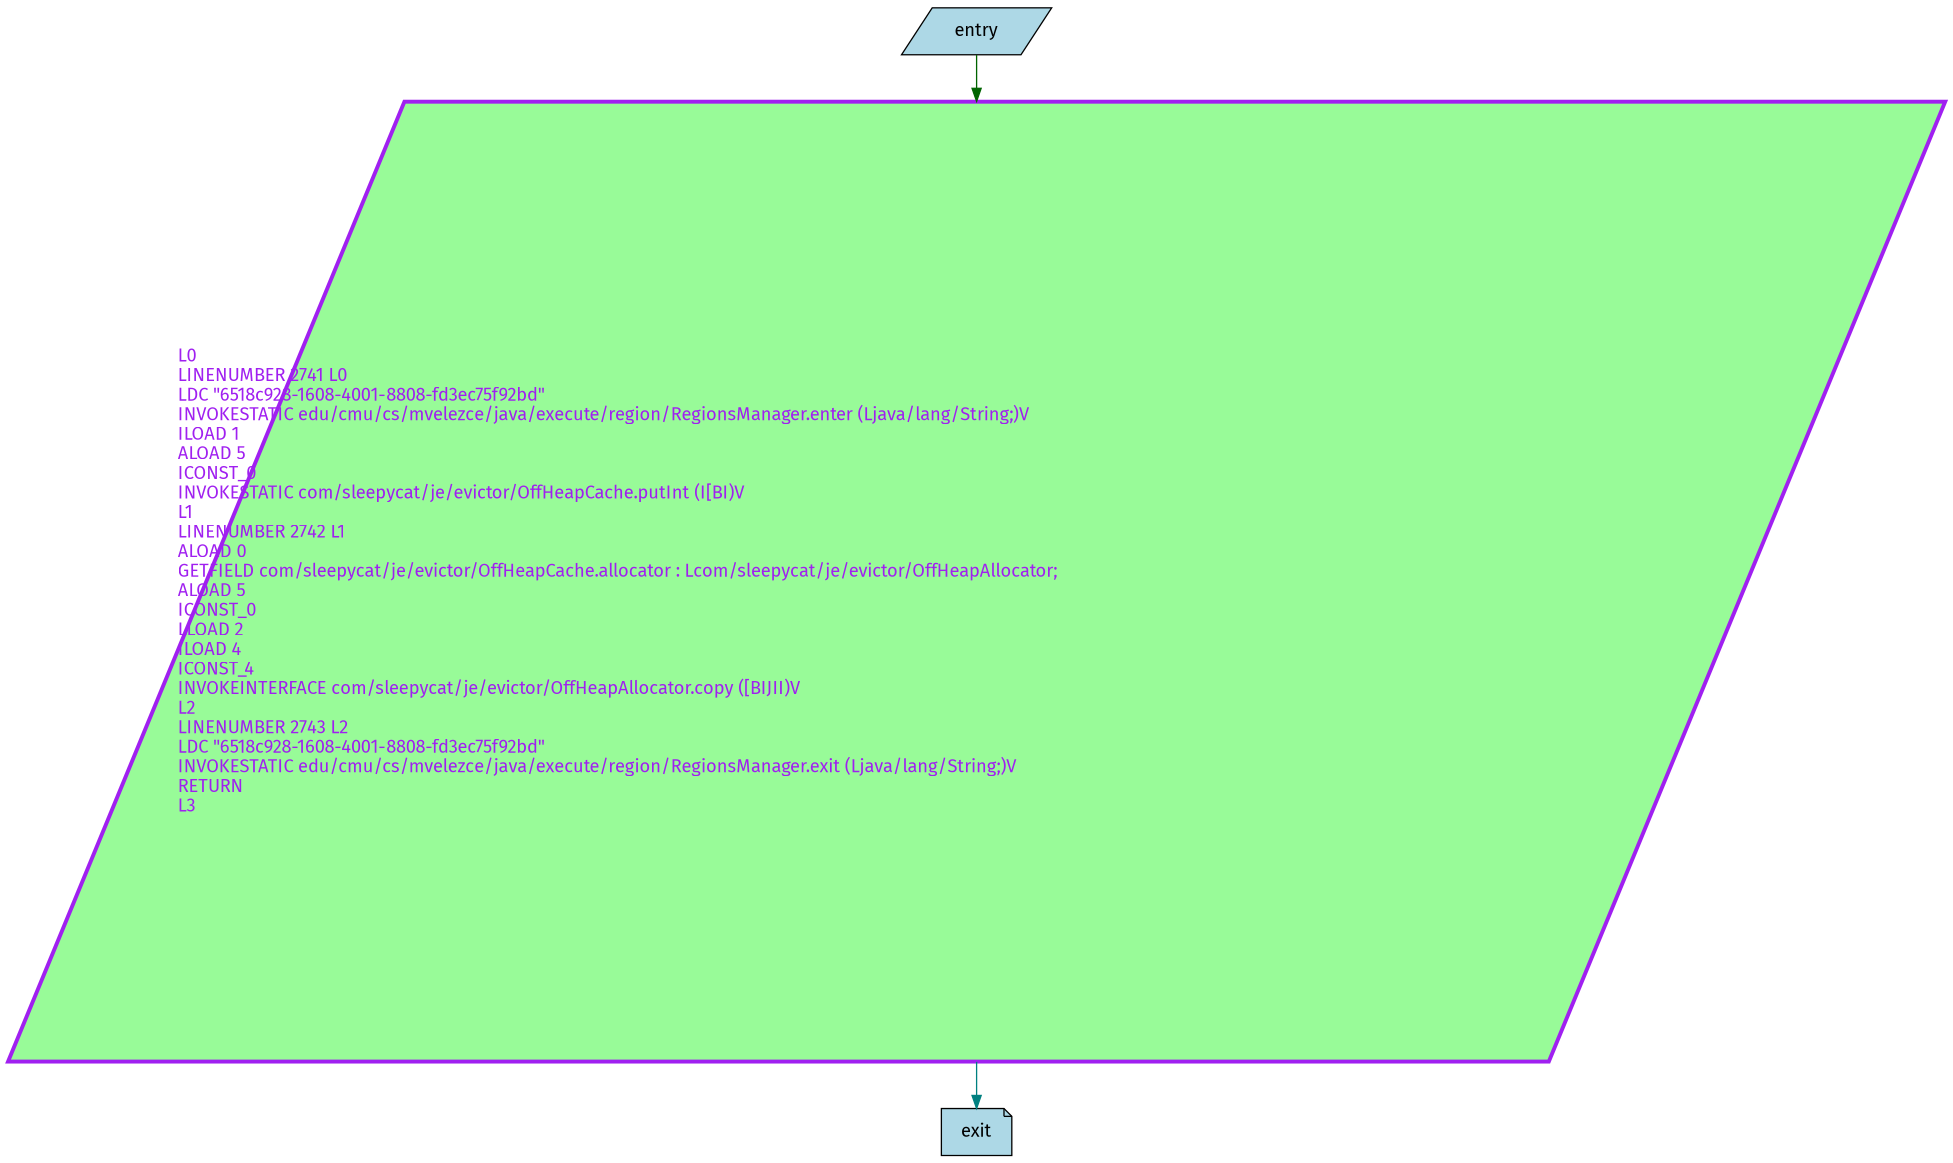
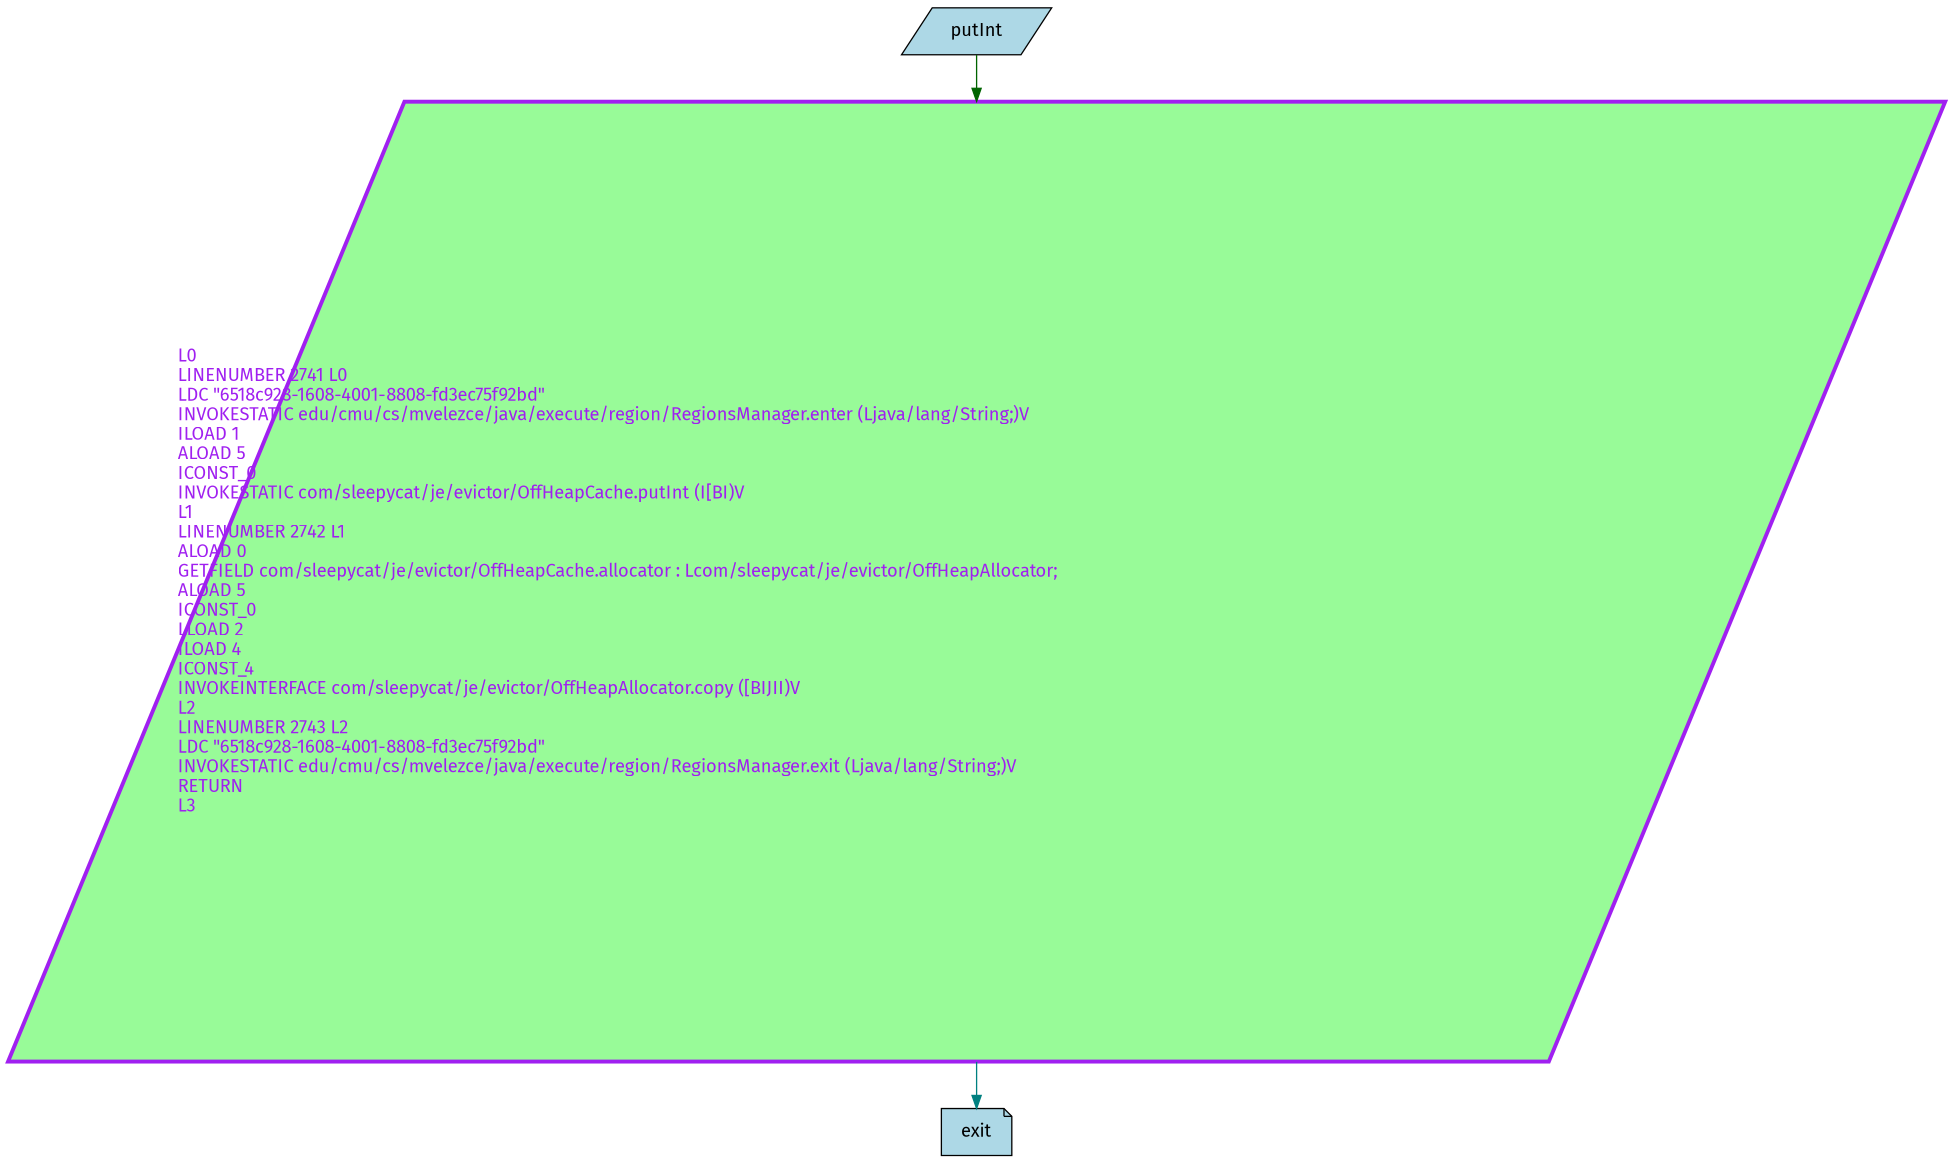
(977, 31) -> (977, 31)
